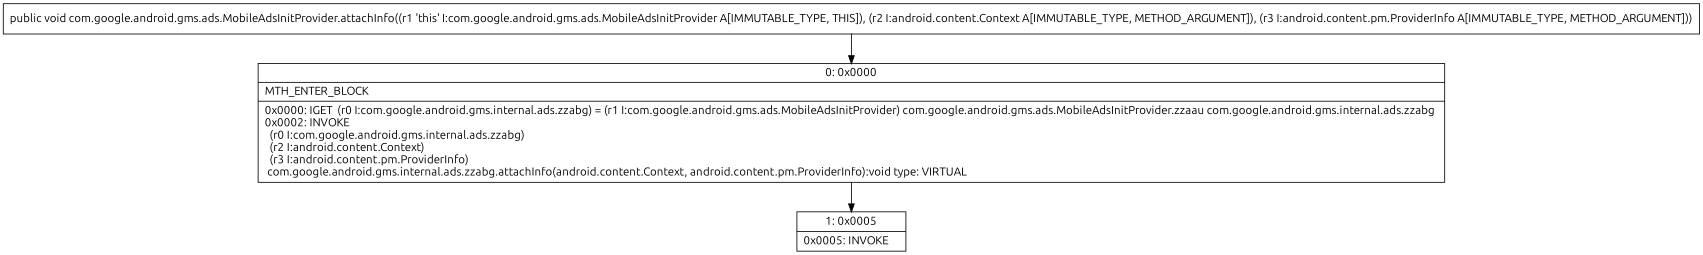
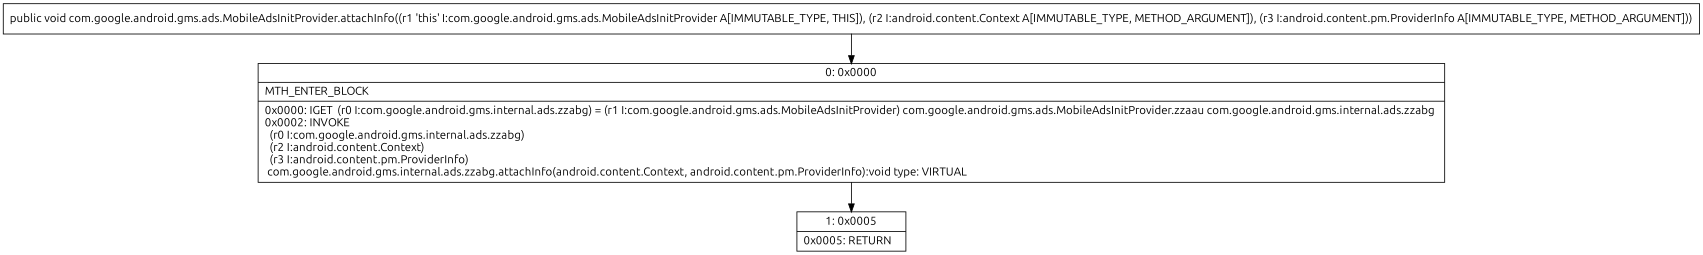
(850, 241) -> (851, 241)
